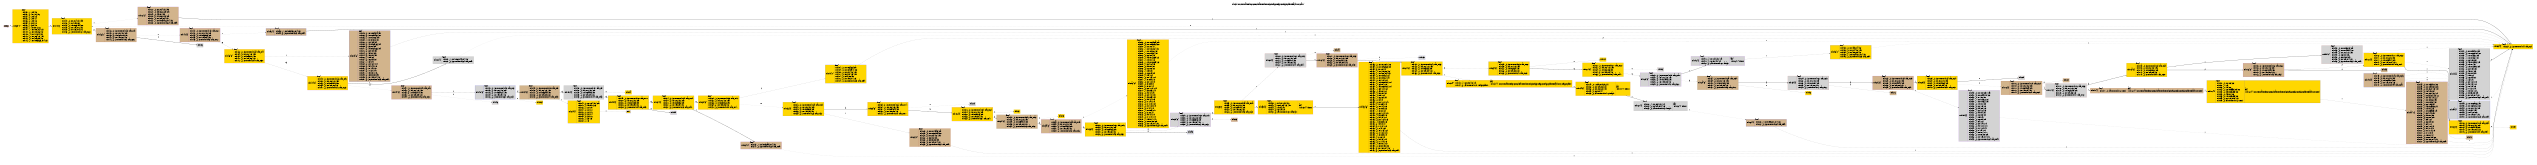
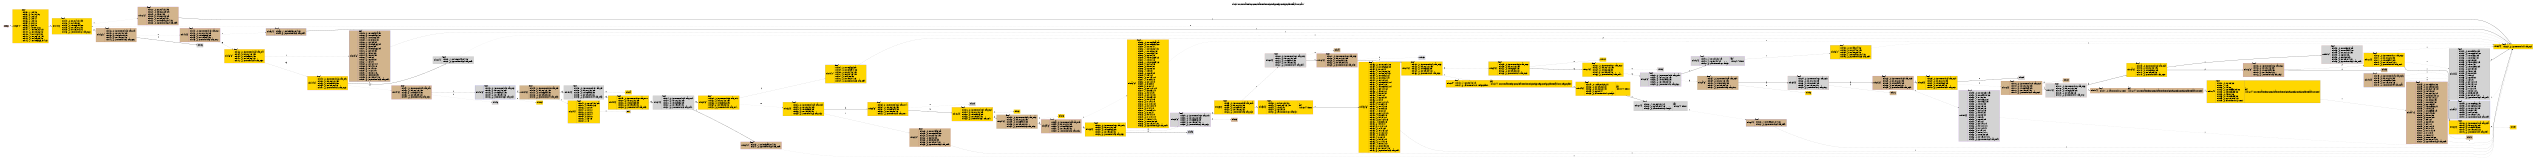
(673, 103) -> (673, 103)
(673, 113) -> none
